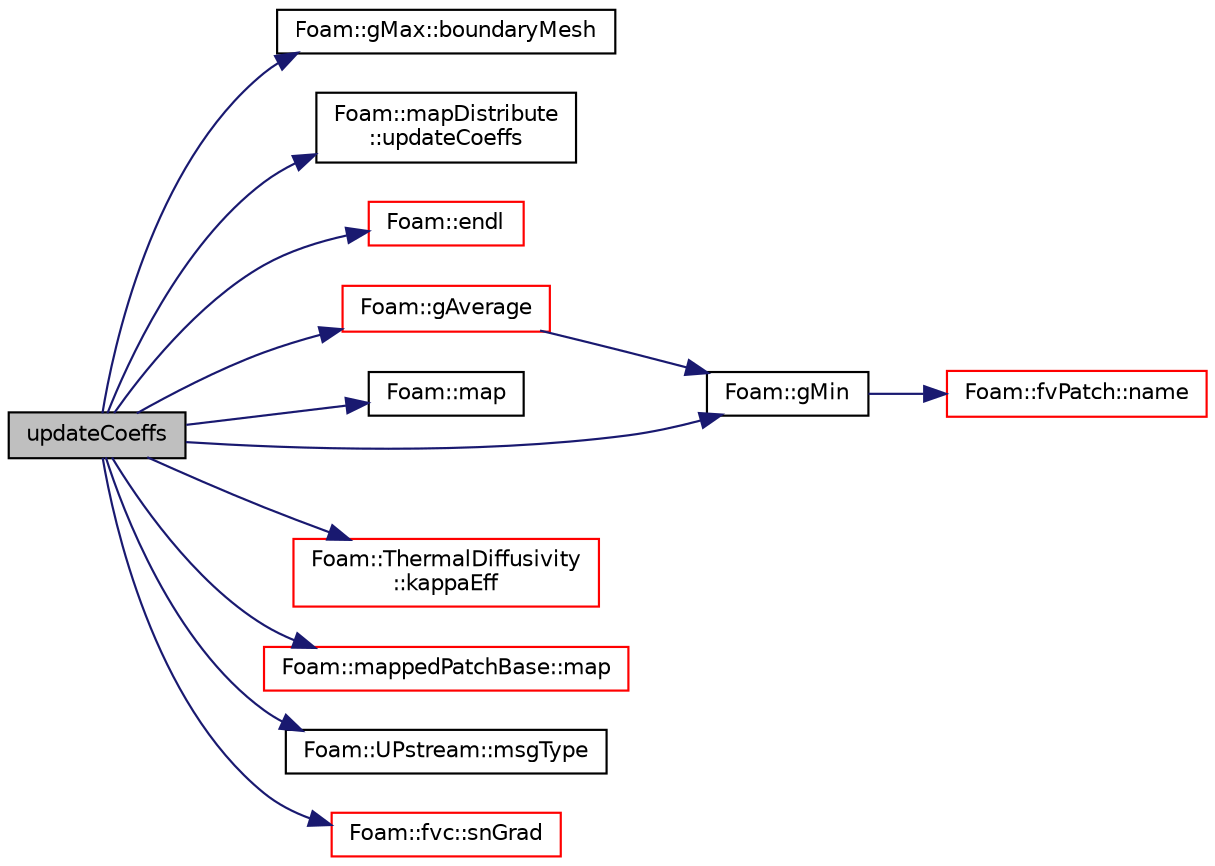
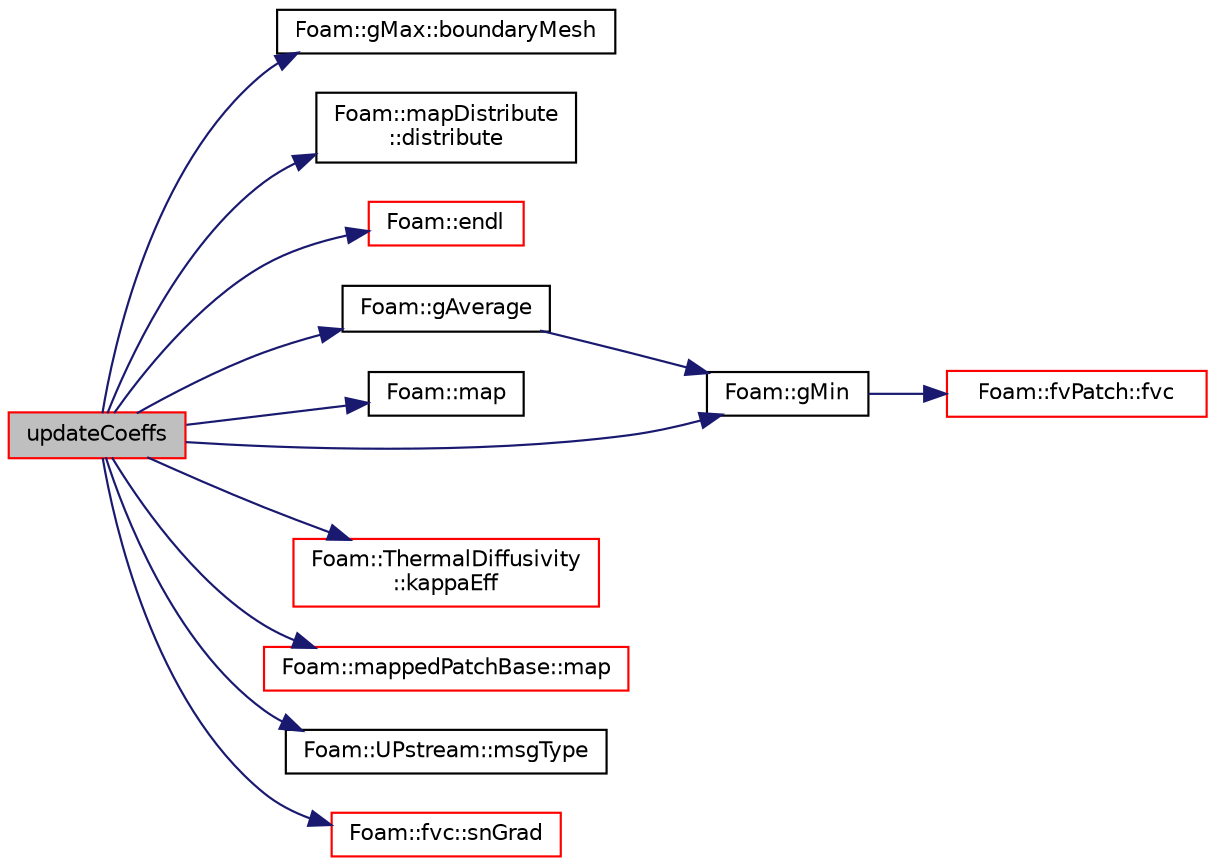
(446, 128) -> (446, 128)
(446, 309) -> (446, 309)
(1077, 394) -> (1077, 394)
(97, 435) -> (97, 435)
